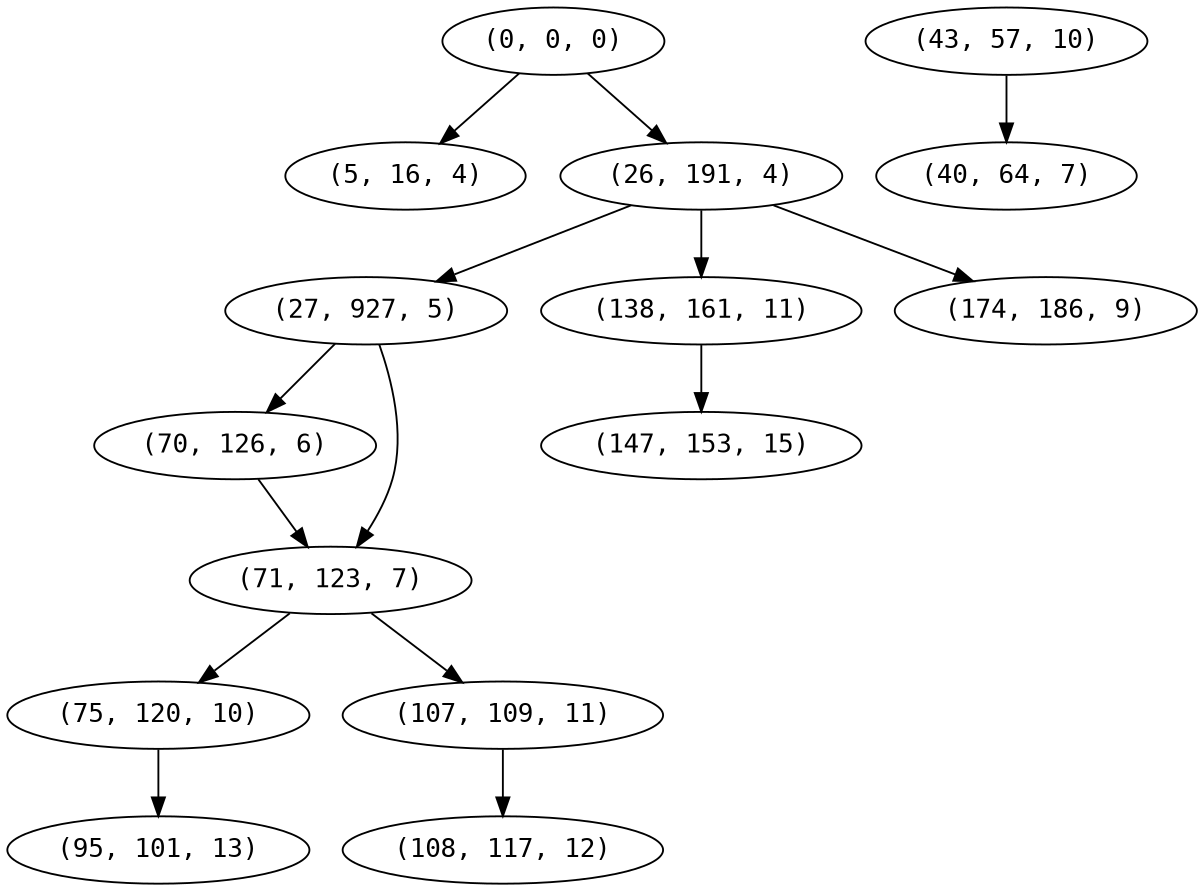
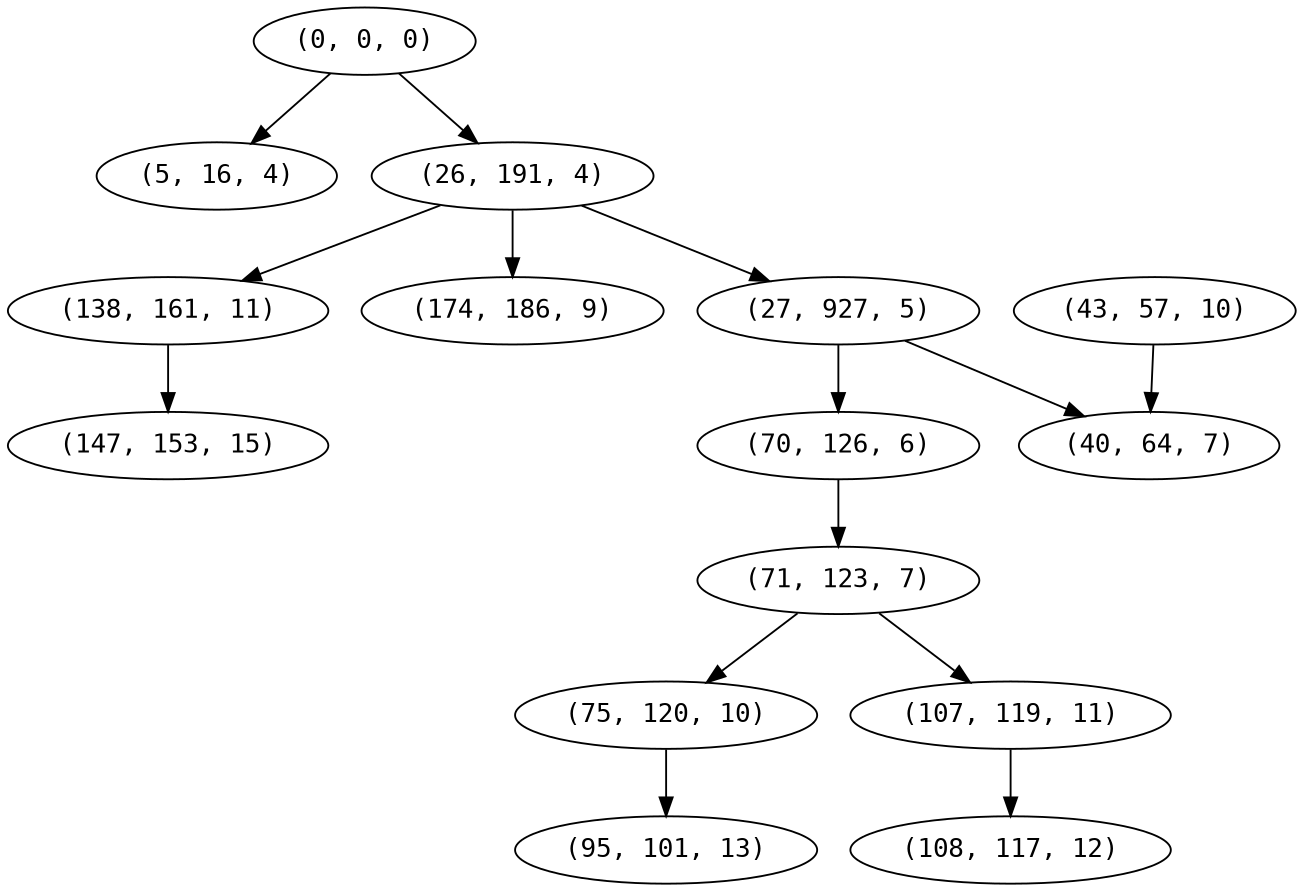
(397, 440) -> (986, 375)
(503, 715) -> (1011, 715)
